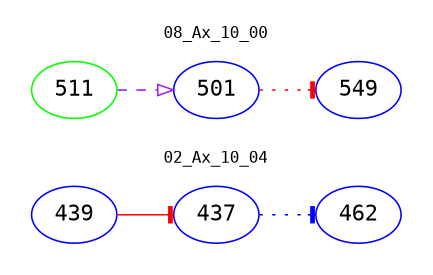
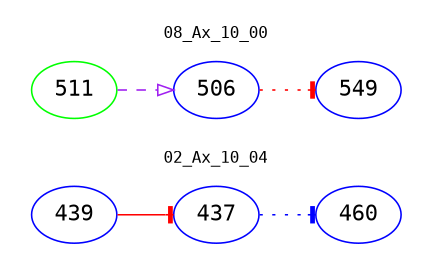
(216, 90) -> (216, 90)
(358, 215) -> (358, 215)
